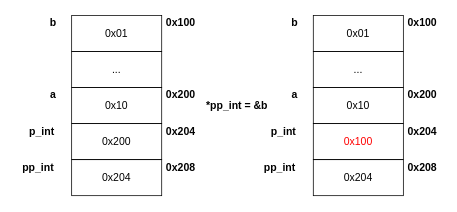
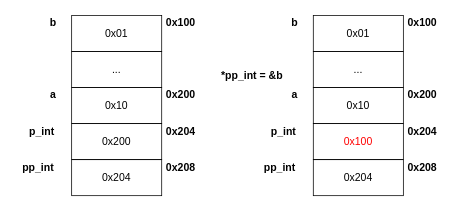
(237, 105) -> (252, 75)
